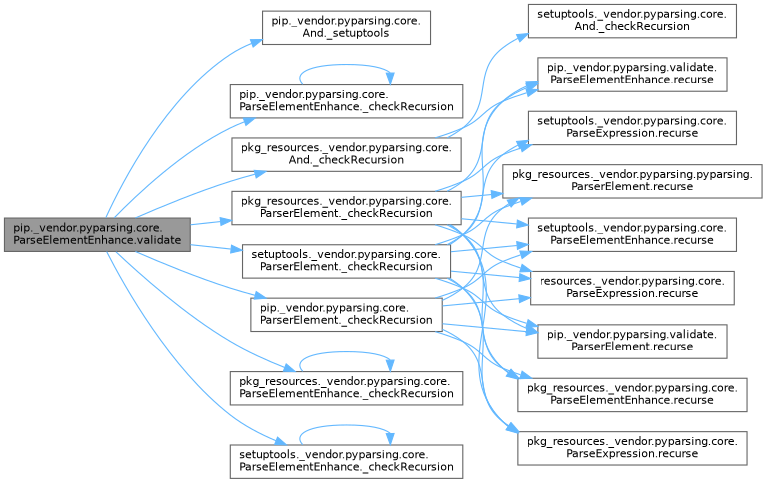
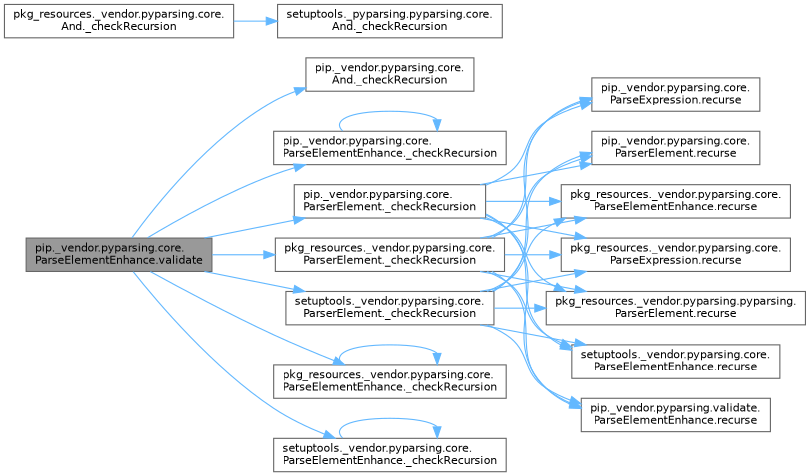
(632, 21) -> (390, 21)
(347, 28) -> (390, 75)
(483, 114) -> (526, 311)
(632, 128) -> none
(194, 194) -> none
(632, 288) -> (676, 95)
(632, 342) -> (676, 148)
